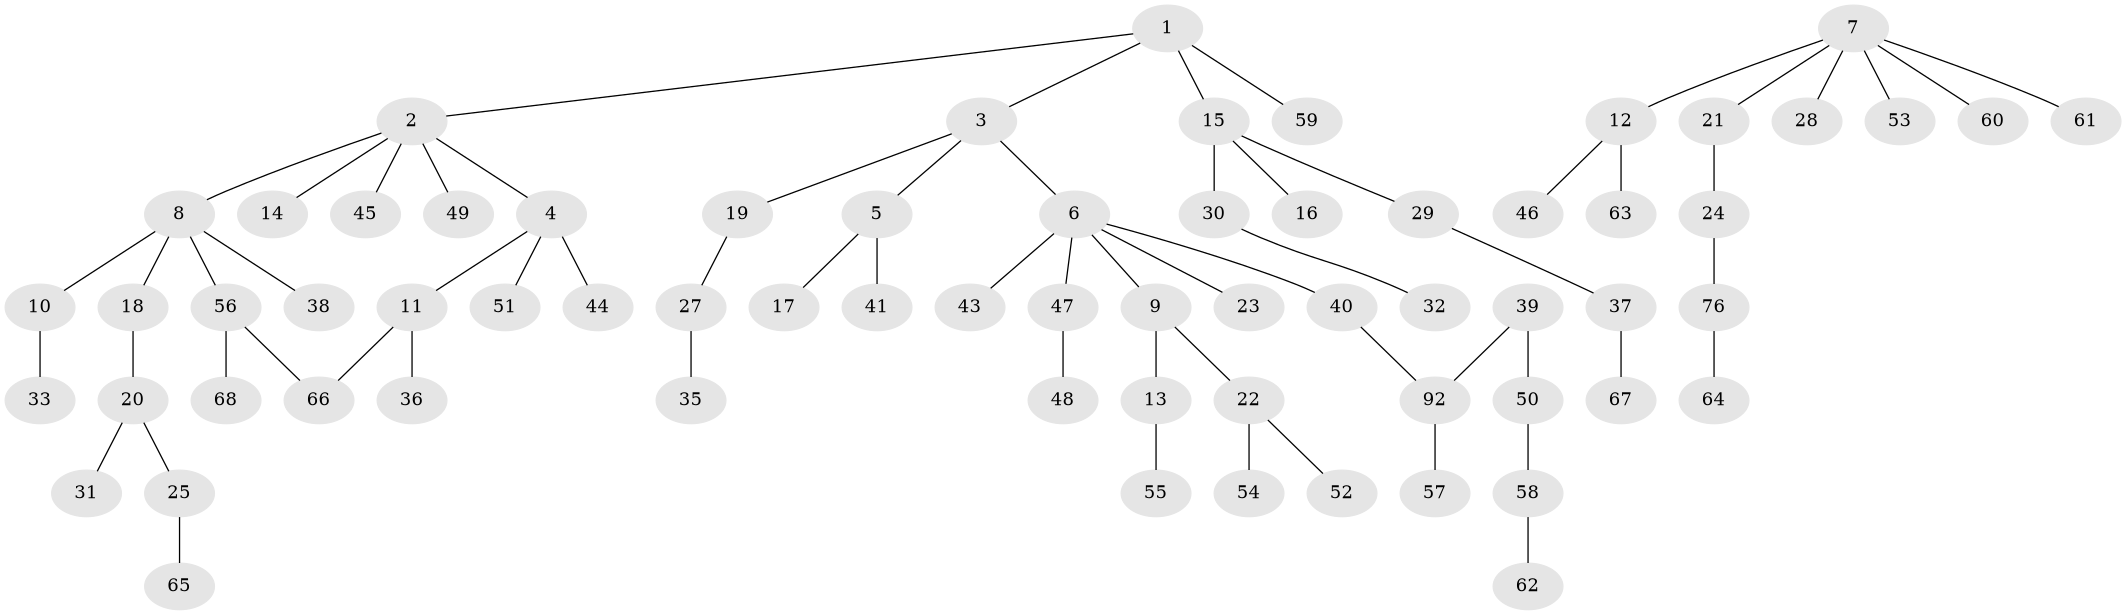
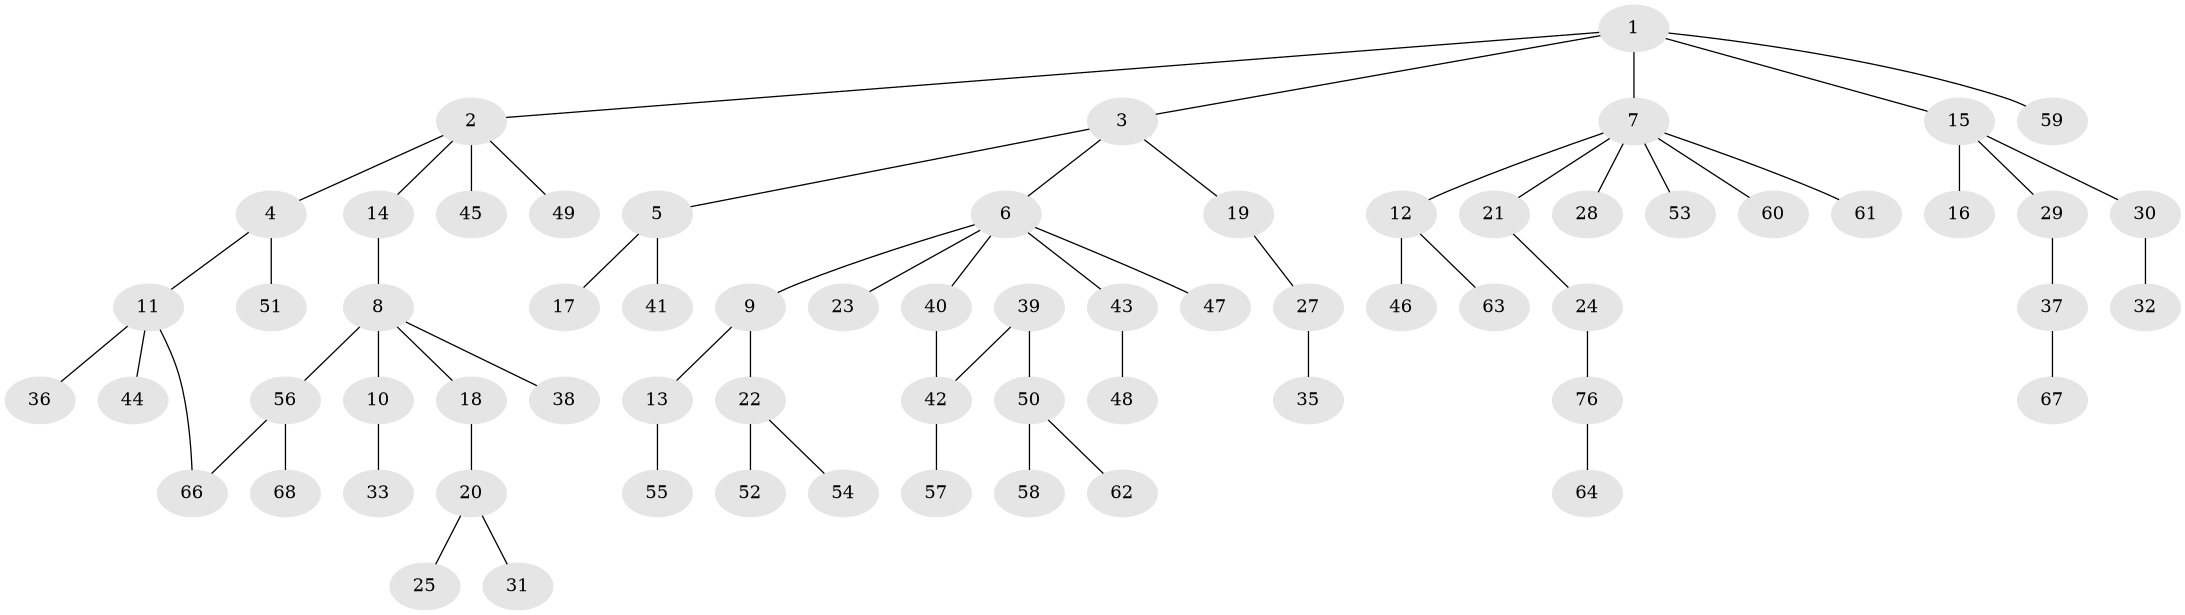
none -> (1634, 75)
(293, 165) -> (378, 261)
(575, 261) -> (141, 354)
(1063, 354) -> (1122, 354)
(1435, 400) -> (936, 400)
(1528, 540) -> (1076, 447)
(180, 586) -> none
